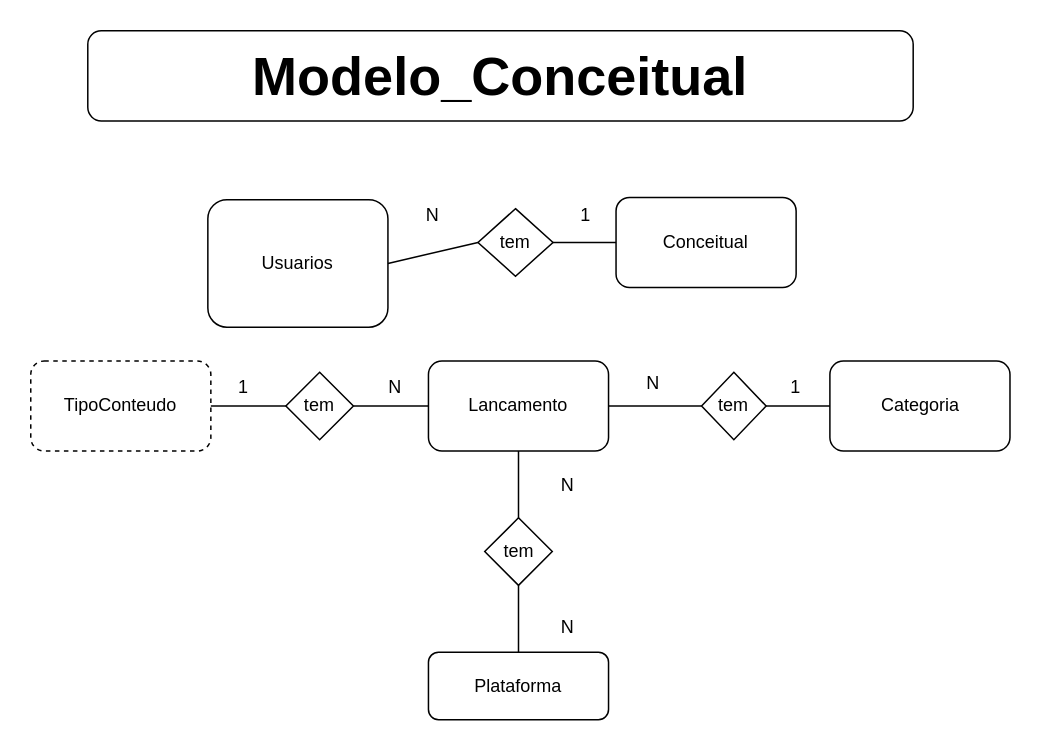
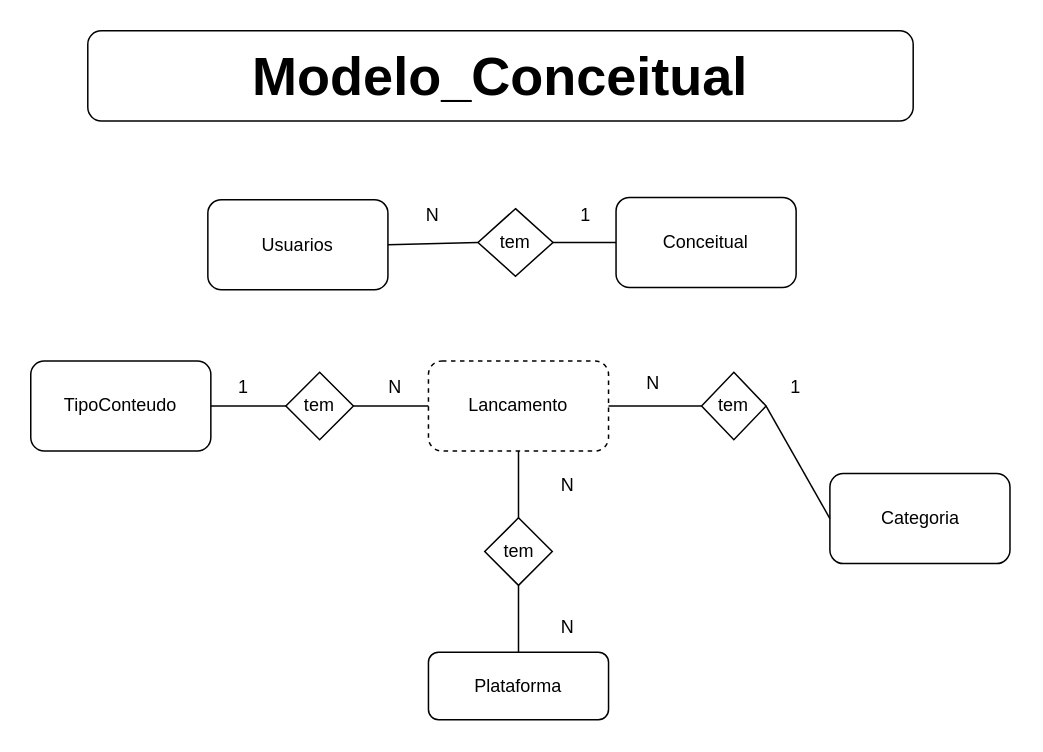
(298, 263) -> (298, 245)
(121, 406) -> (121, 406)
(518, 406) -> (518, 406)
(920, 406) -> (920, 518)
